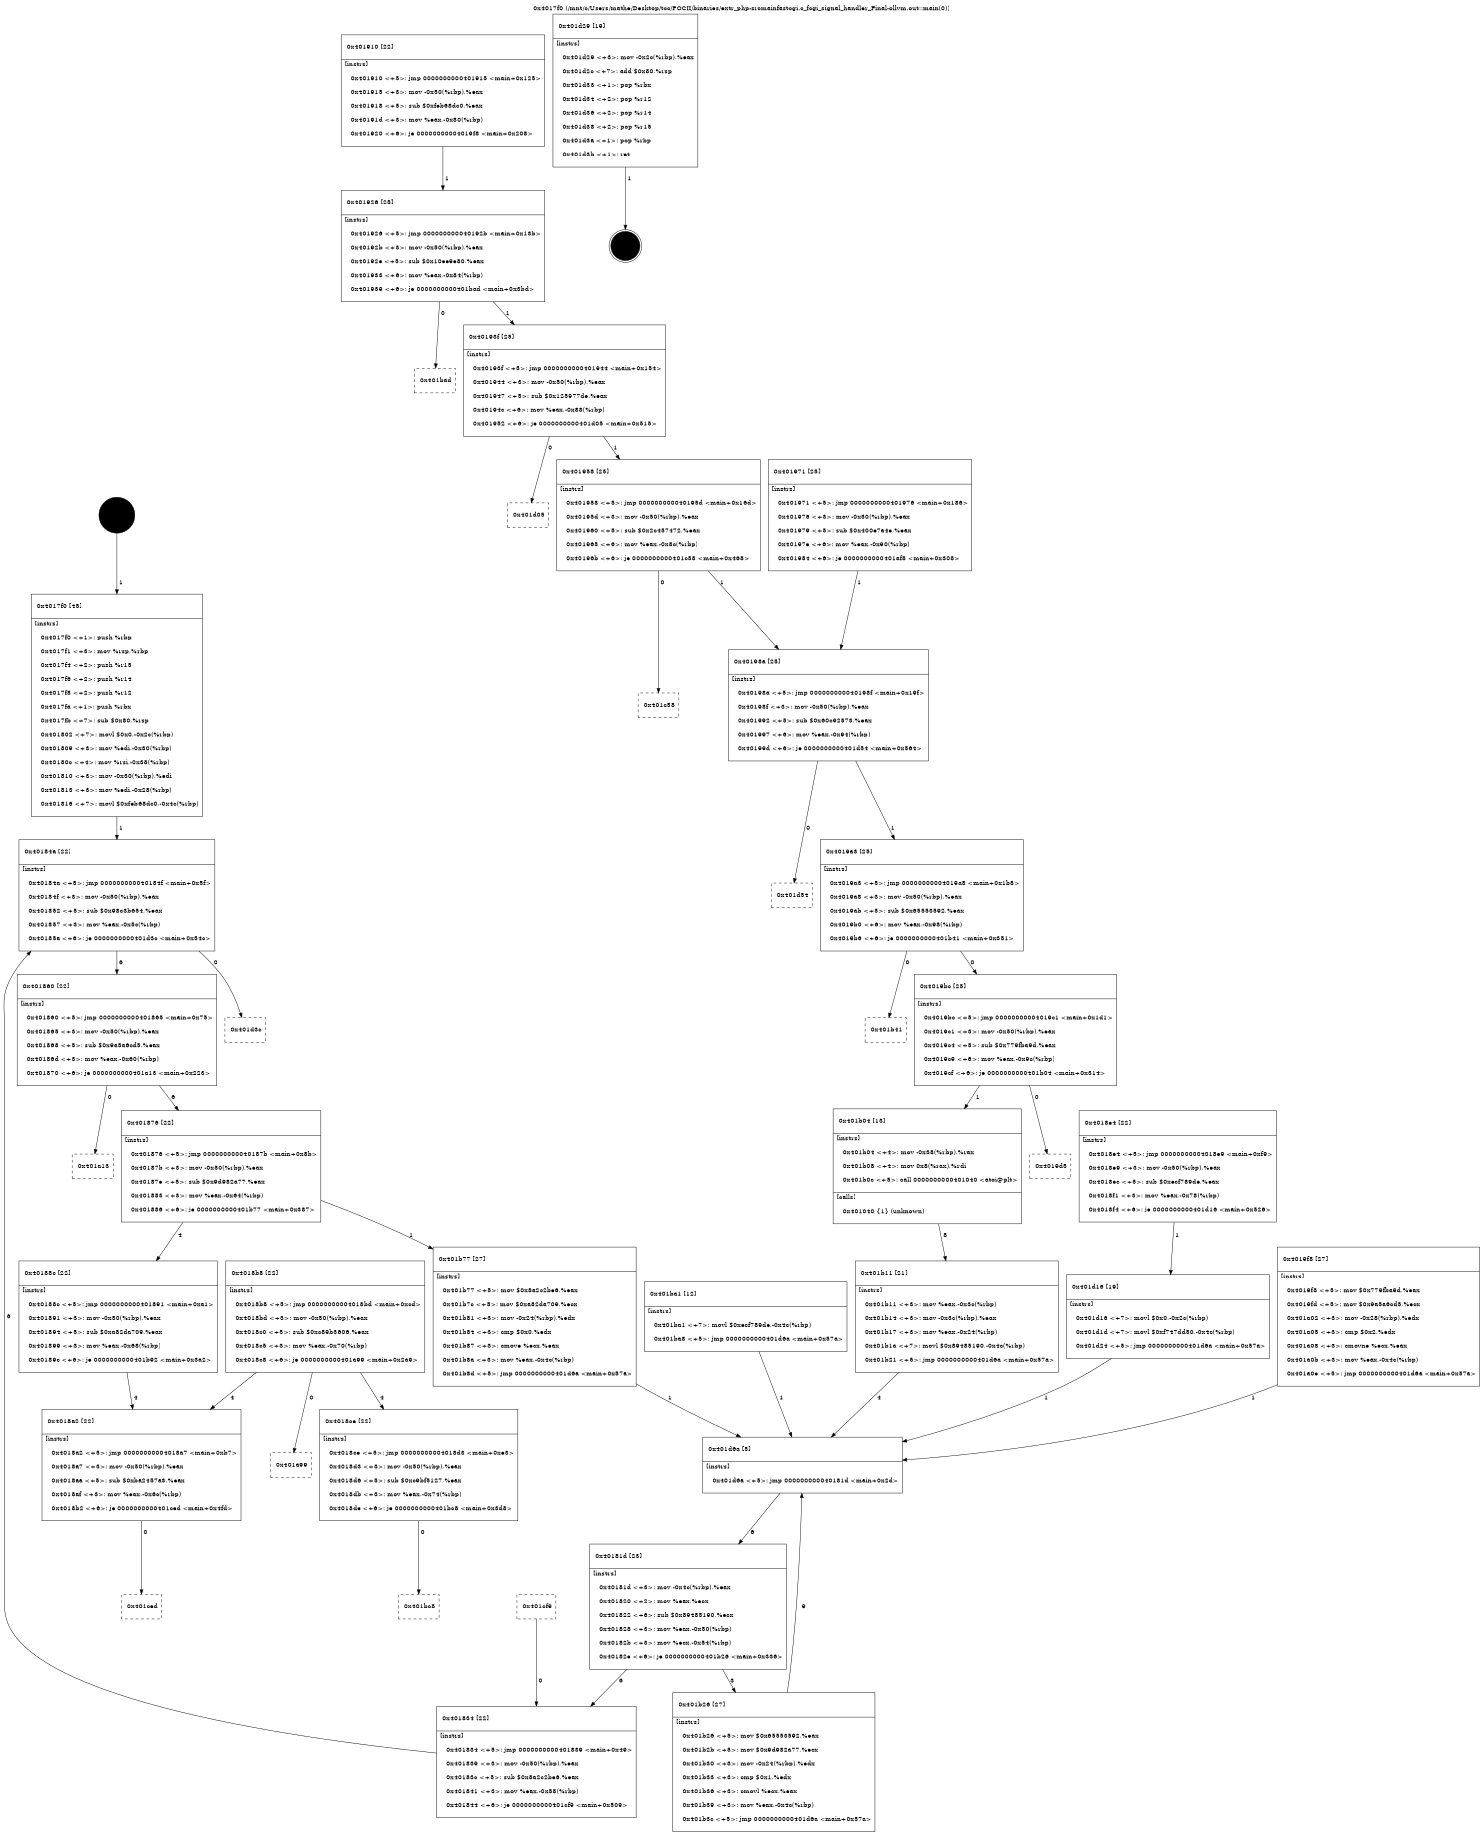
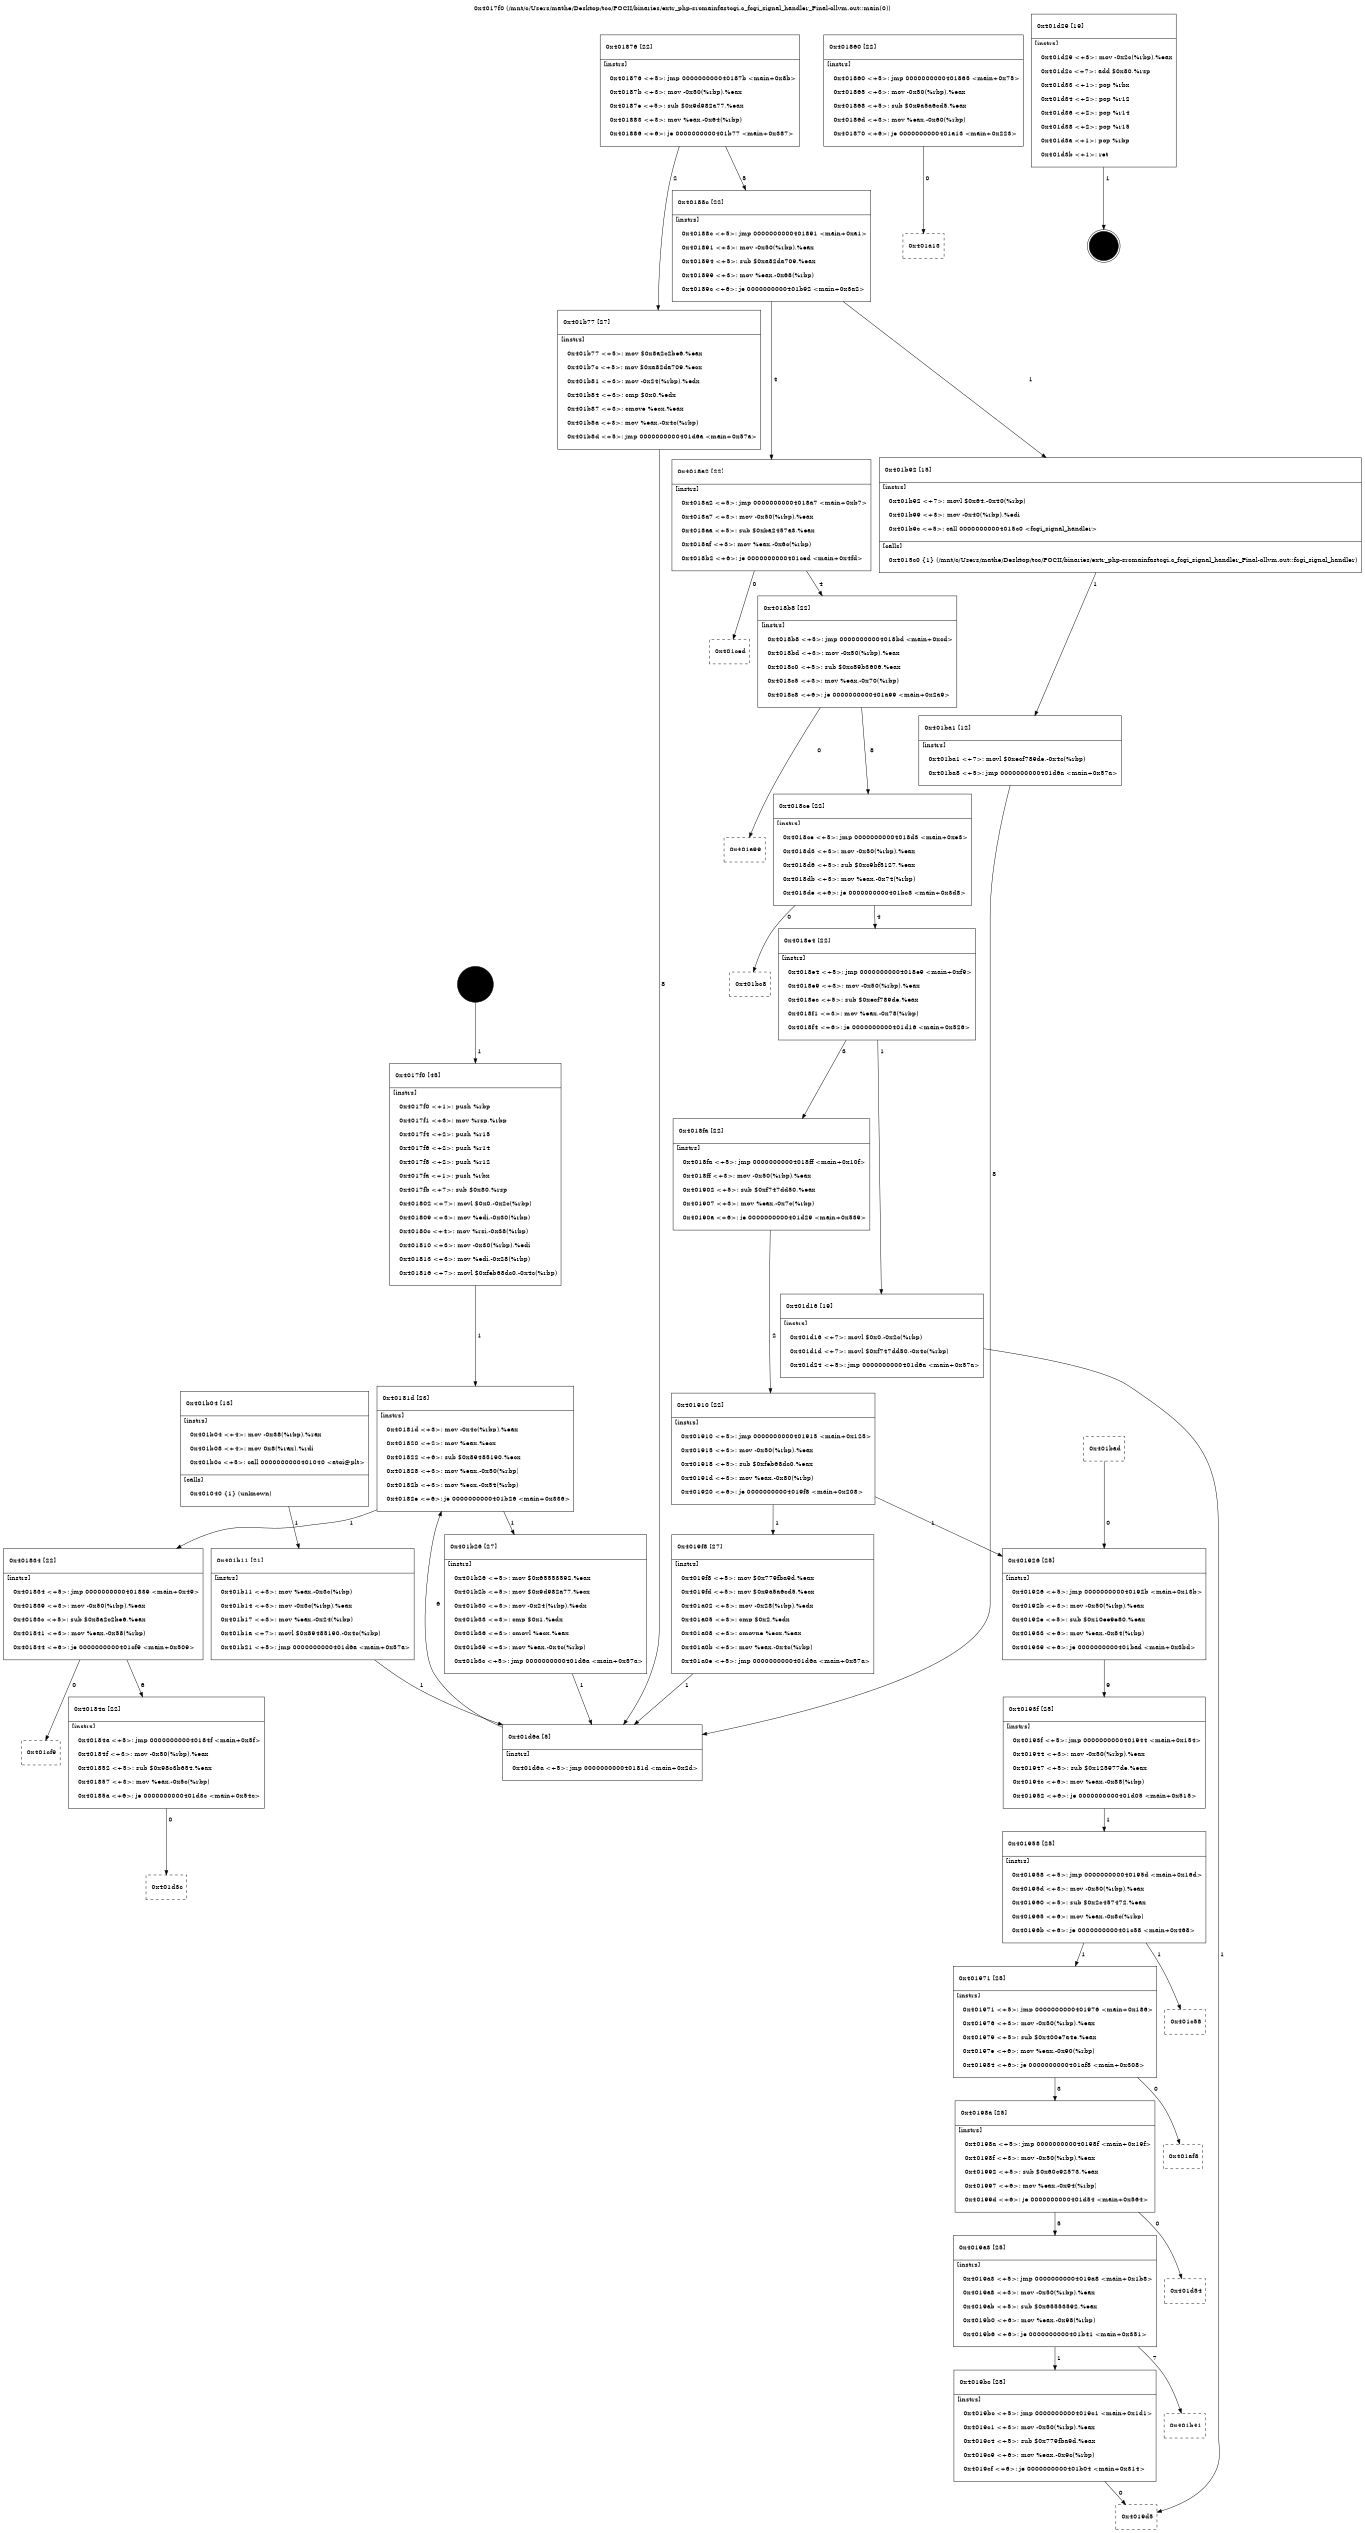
(507, 313) -> (1107, 1685)
(438, 333) -> (1104, 1502)
(528, 515) -> none
none -> (1120, 515)
(662, 583) -> (1158, 1955)
(858, 583) -> (1058, 2089)
(742, 609) -> (1080, 1952)
(117, 826) -> (475, 1334)
(892, 828) -> (1058, 2224)
none -> (875, 915)
(117, 960) -> none
(907, 963) -> (1154, 2358)
(972, 963) -> (1058, 2358)
(973, 1095) -> none
(168, 1096) -> none
none -> (771, 1174)
(179, 1235) -> (743, 179)
(410, 1235) -> (674, 179)
(944, 1235) -> (296, 1523)
(235, 1389) -> (813, 581)
(381, 1398) -> (871, 751)
(669, 1398) -> (662, 984)
(781, 1398) -> (993, 1174)
(878, 1398) -> (421, 1685)
(1012, 1407) -> (1218, 1870)
none -> (773, 1517)
(803, 1607) -> (581, 1685)
(536, 1660) -> (64, 1698)
(620, 1681) -> (351, 1523)
(731, 1681) -> (512, 1523)
none -> (1183, 2157)
